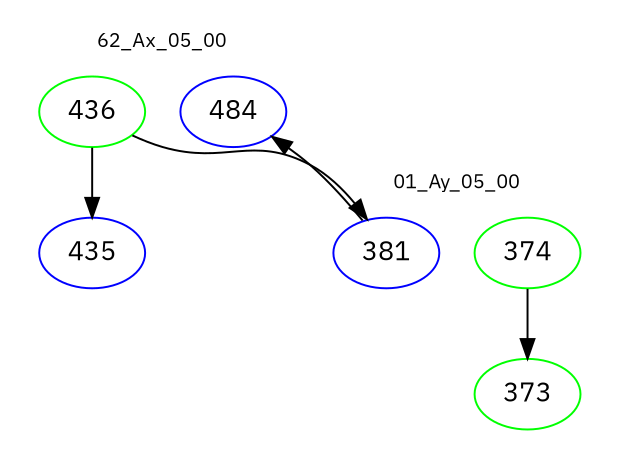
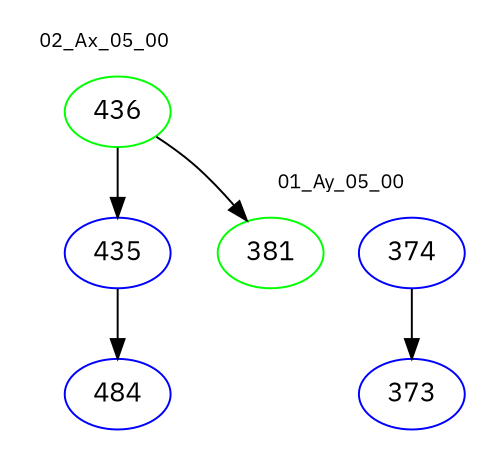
(163, 42) -> (105, 42)
(328, 182) -> (118, 314)
(386, 253) -> (271, 253)
(528, 253) -> (412, 253)
(528, 394) -> (412, 394)
